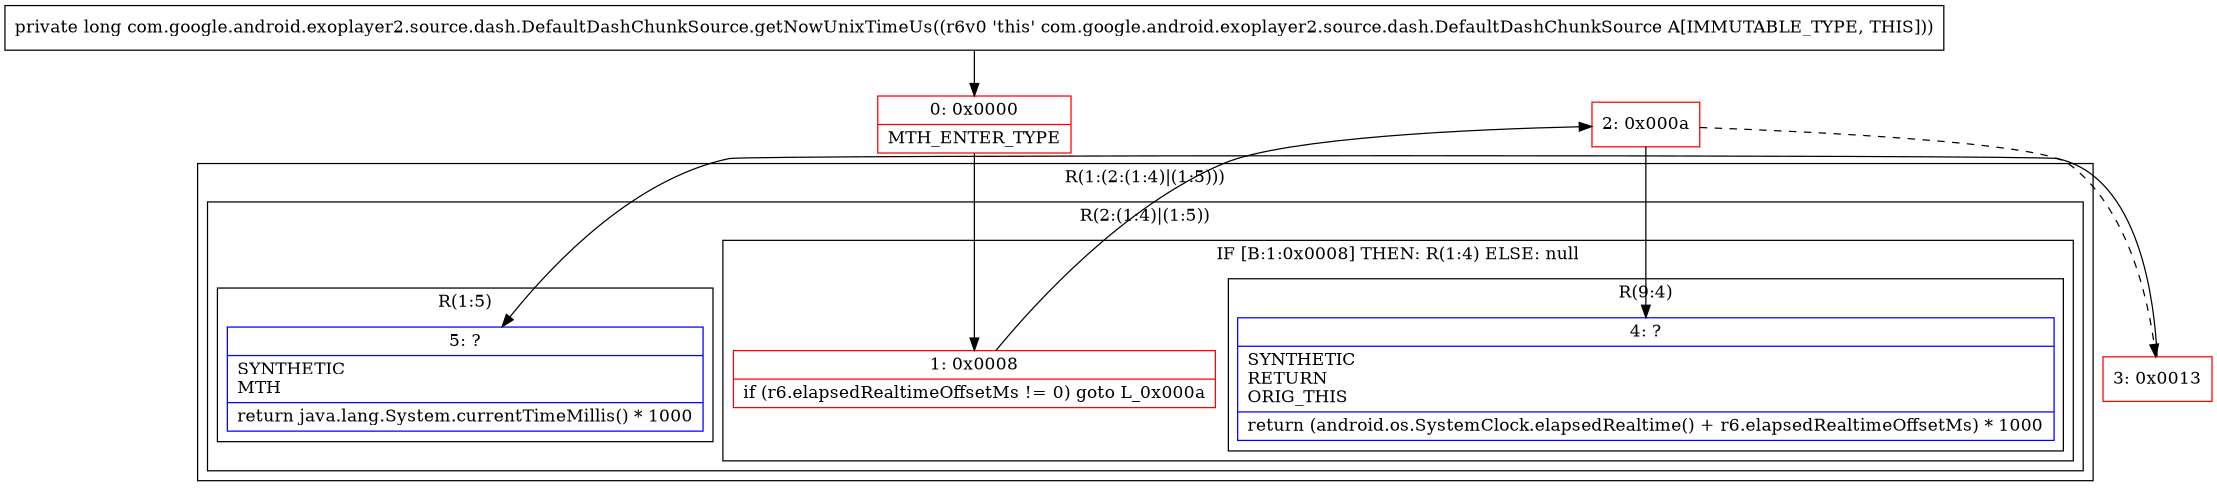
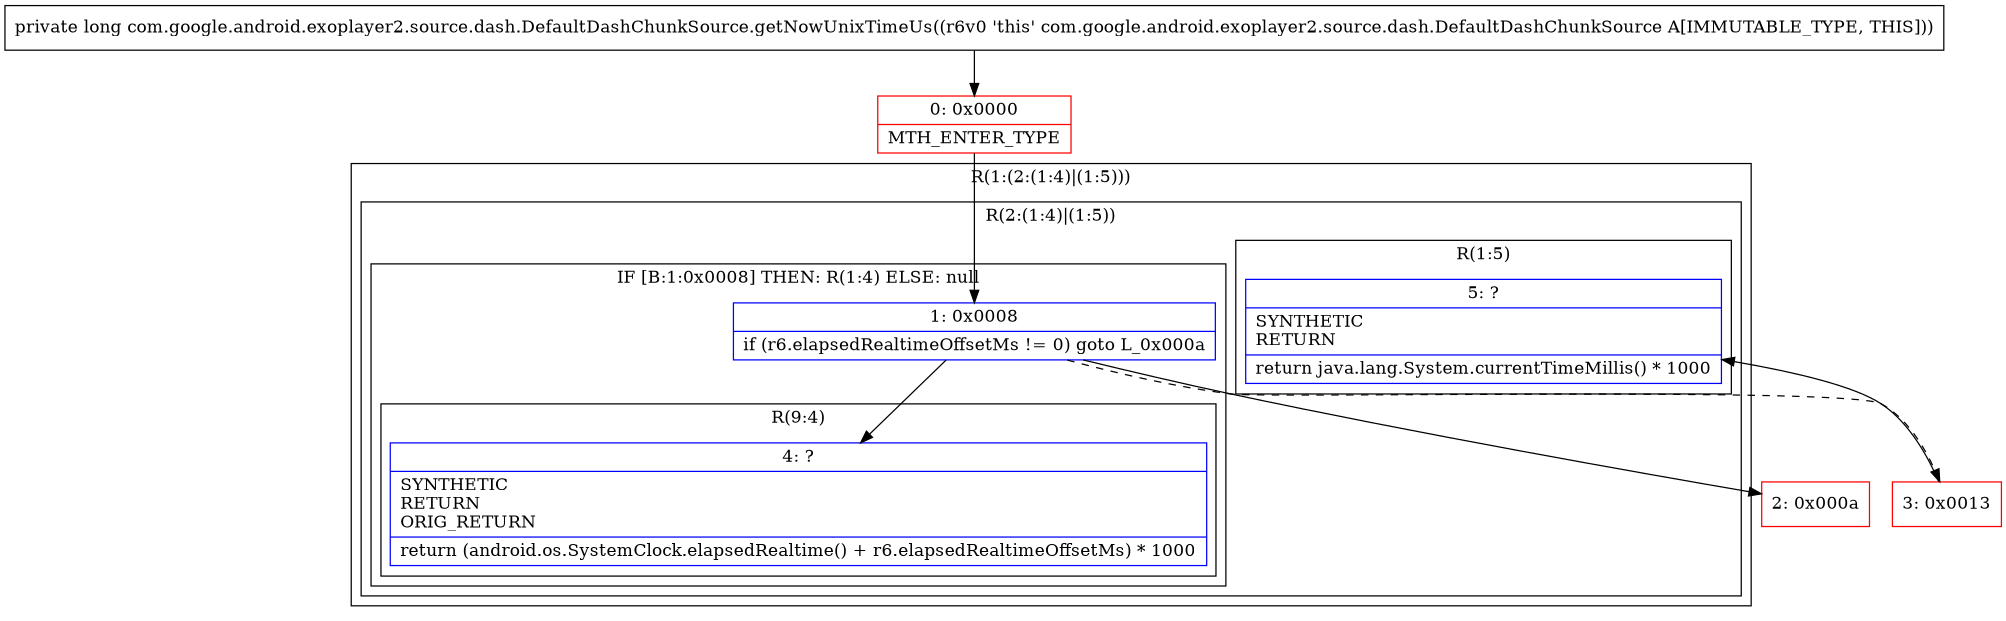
(1987, 146) -> (1516, 394)
(1646, 226) -> (910, 395)
(974, 379) -> (974, 331)
(260, 388) -> (1296, 340)
(1298, 397) -> (468, 522)
